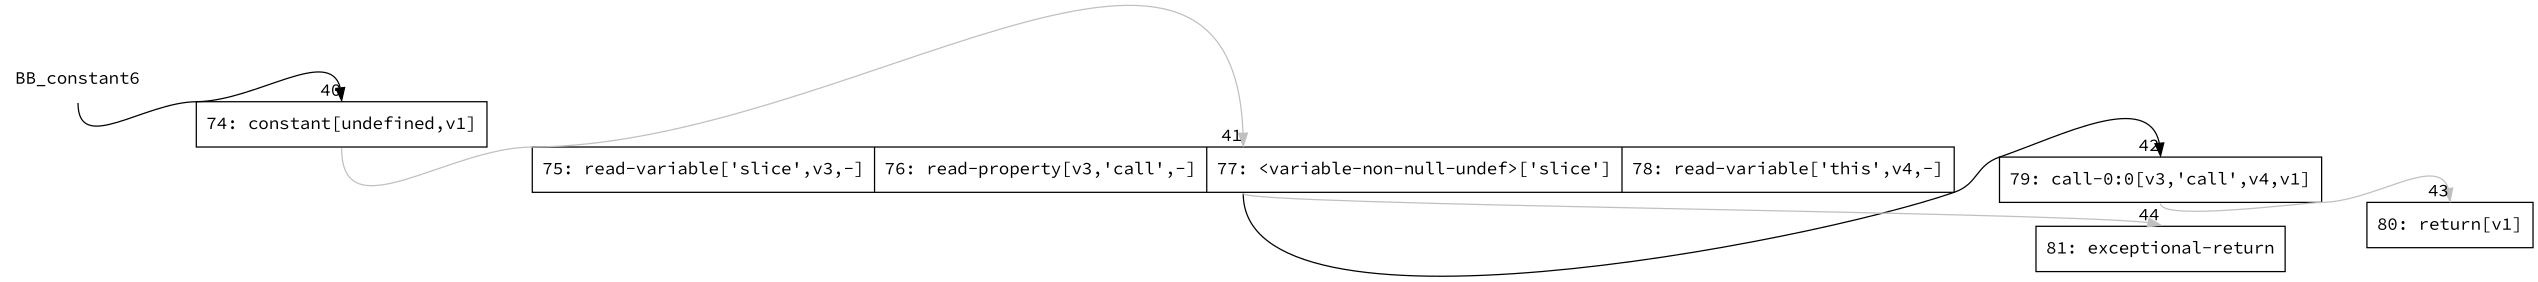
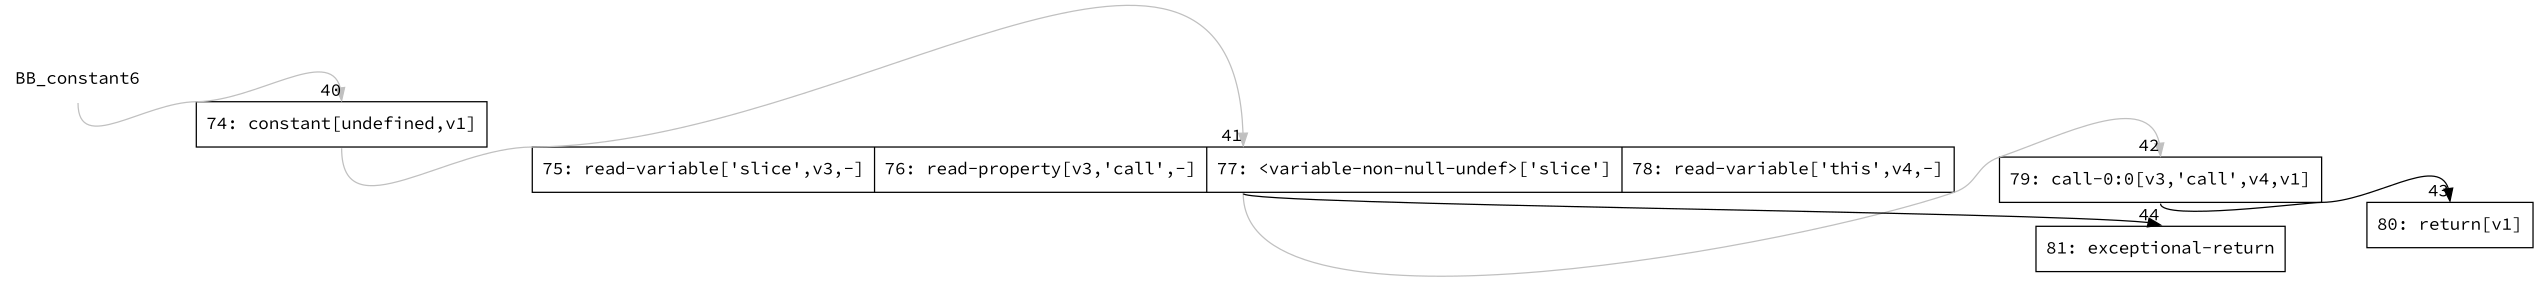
(205, 101) -> (205, 101)
(2308, 203) -> (2308, 203)
(1696, 209) -> (1696, 209)
(1702, 250) -> (1702, 250)
